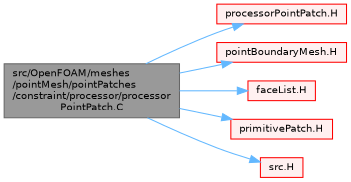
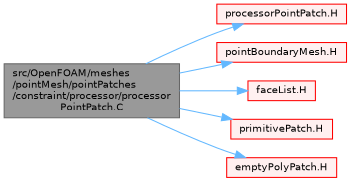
(282, 168) -> (282, 168)
